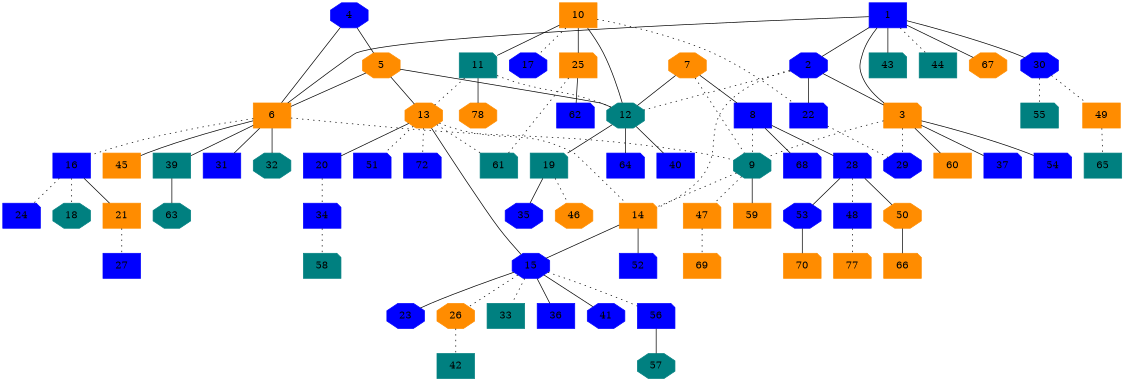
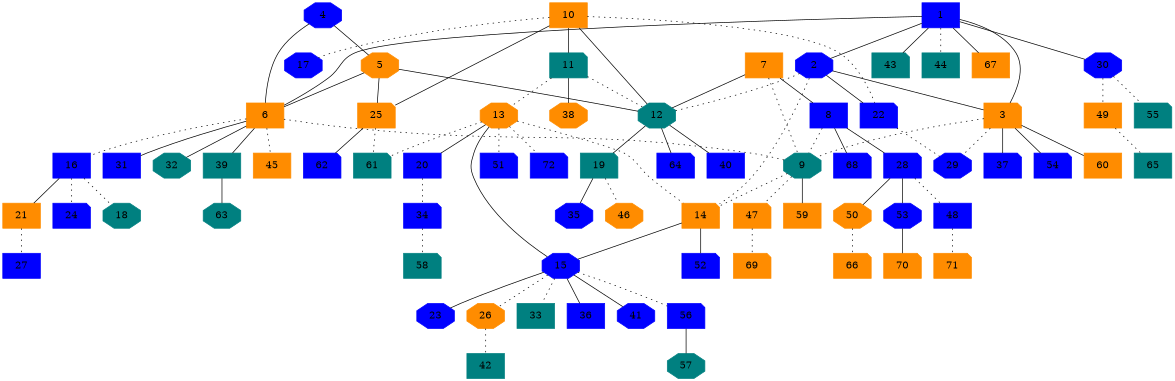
(687, 65) -> (764, 65)
(988, 65) -> (991, 65)
(403, 90) -> (378, 91)
(478, 116) -> (568, 116)
(196, 136) -> (269, 141)
(902, 241) -> (852, 241)
(852, 266) -> (953, 266)
